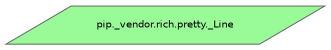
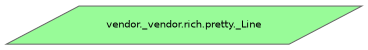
(165, 25) -> (184, 25)
